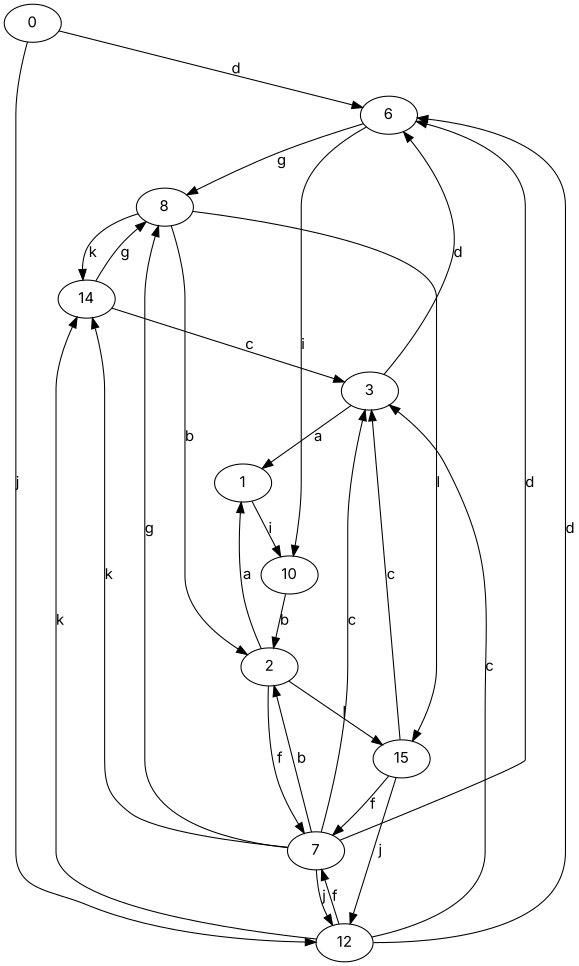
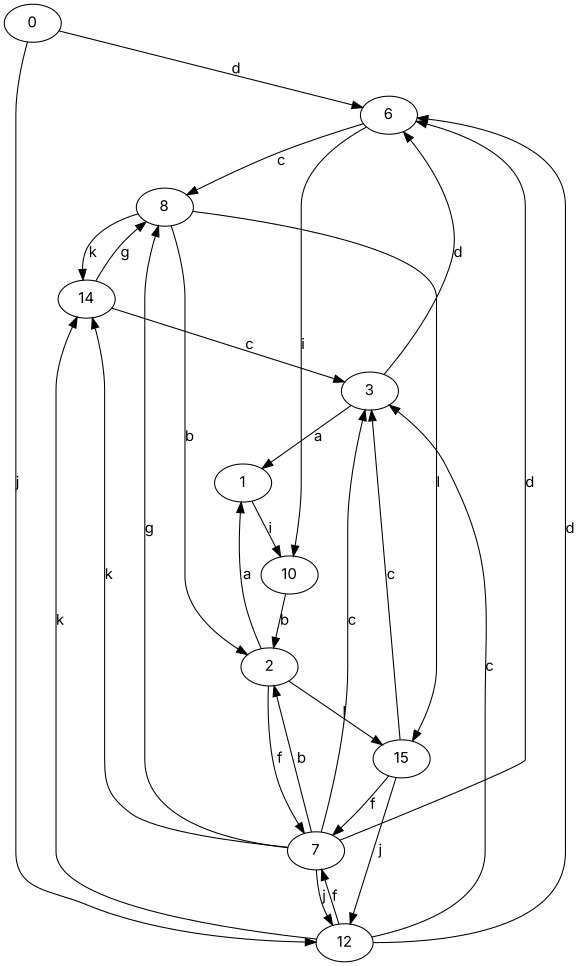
(282, 161) -> (282, 161)
